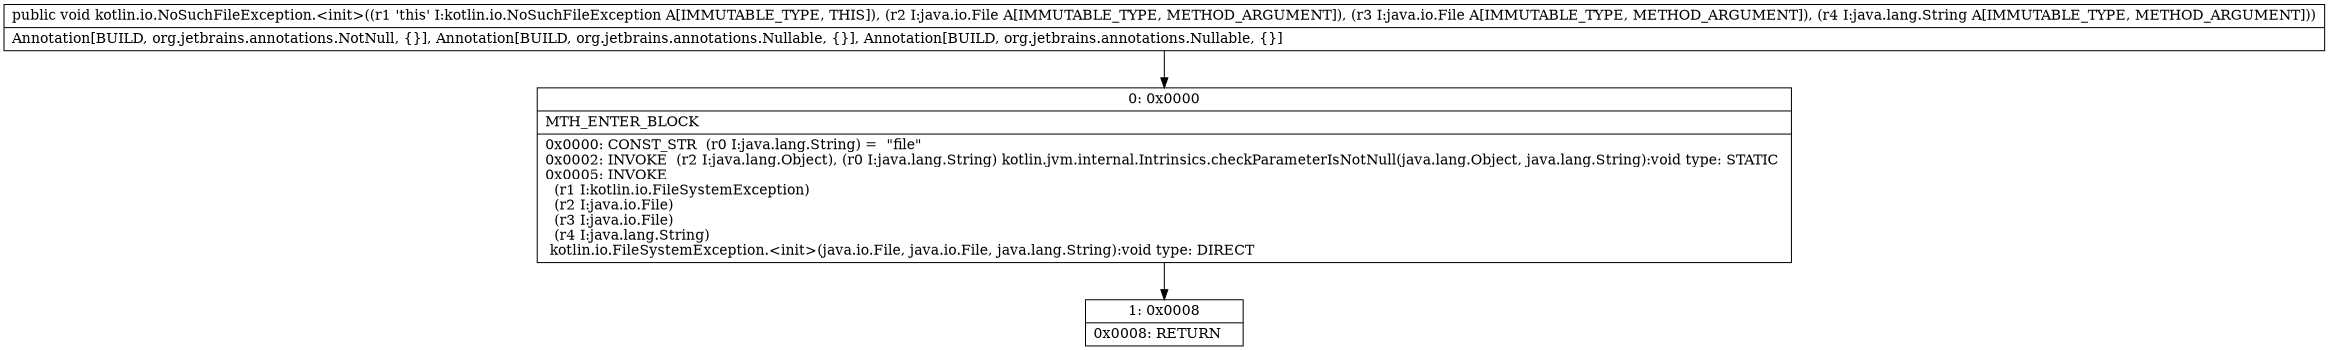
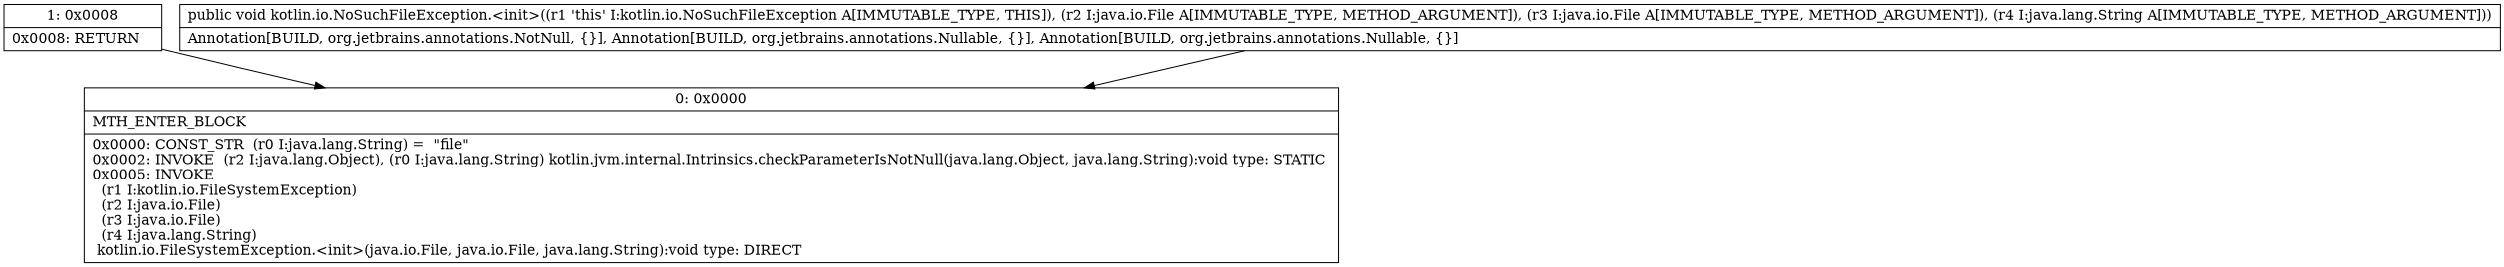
(1164, 276) -> (238, 68)
